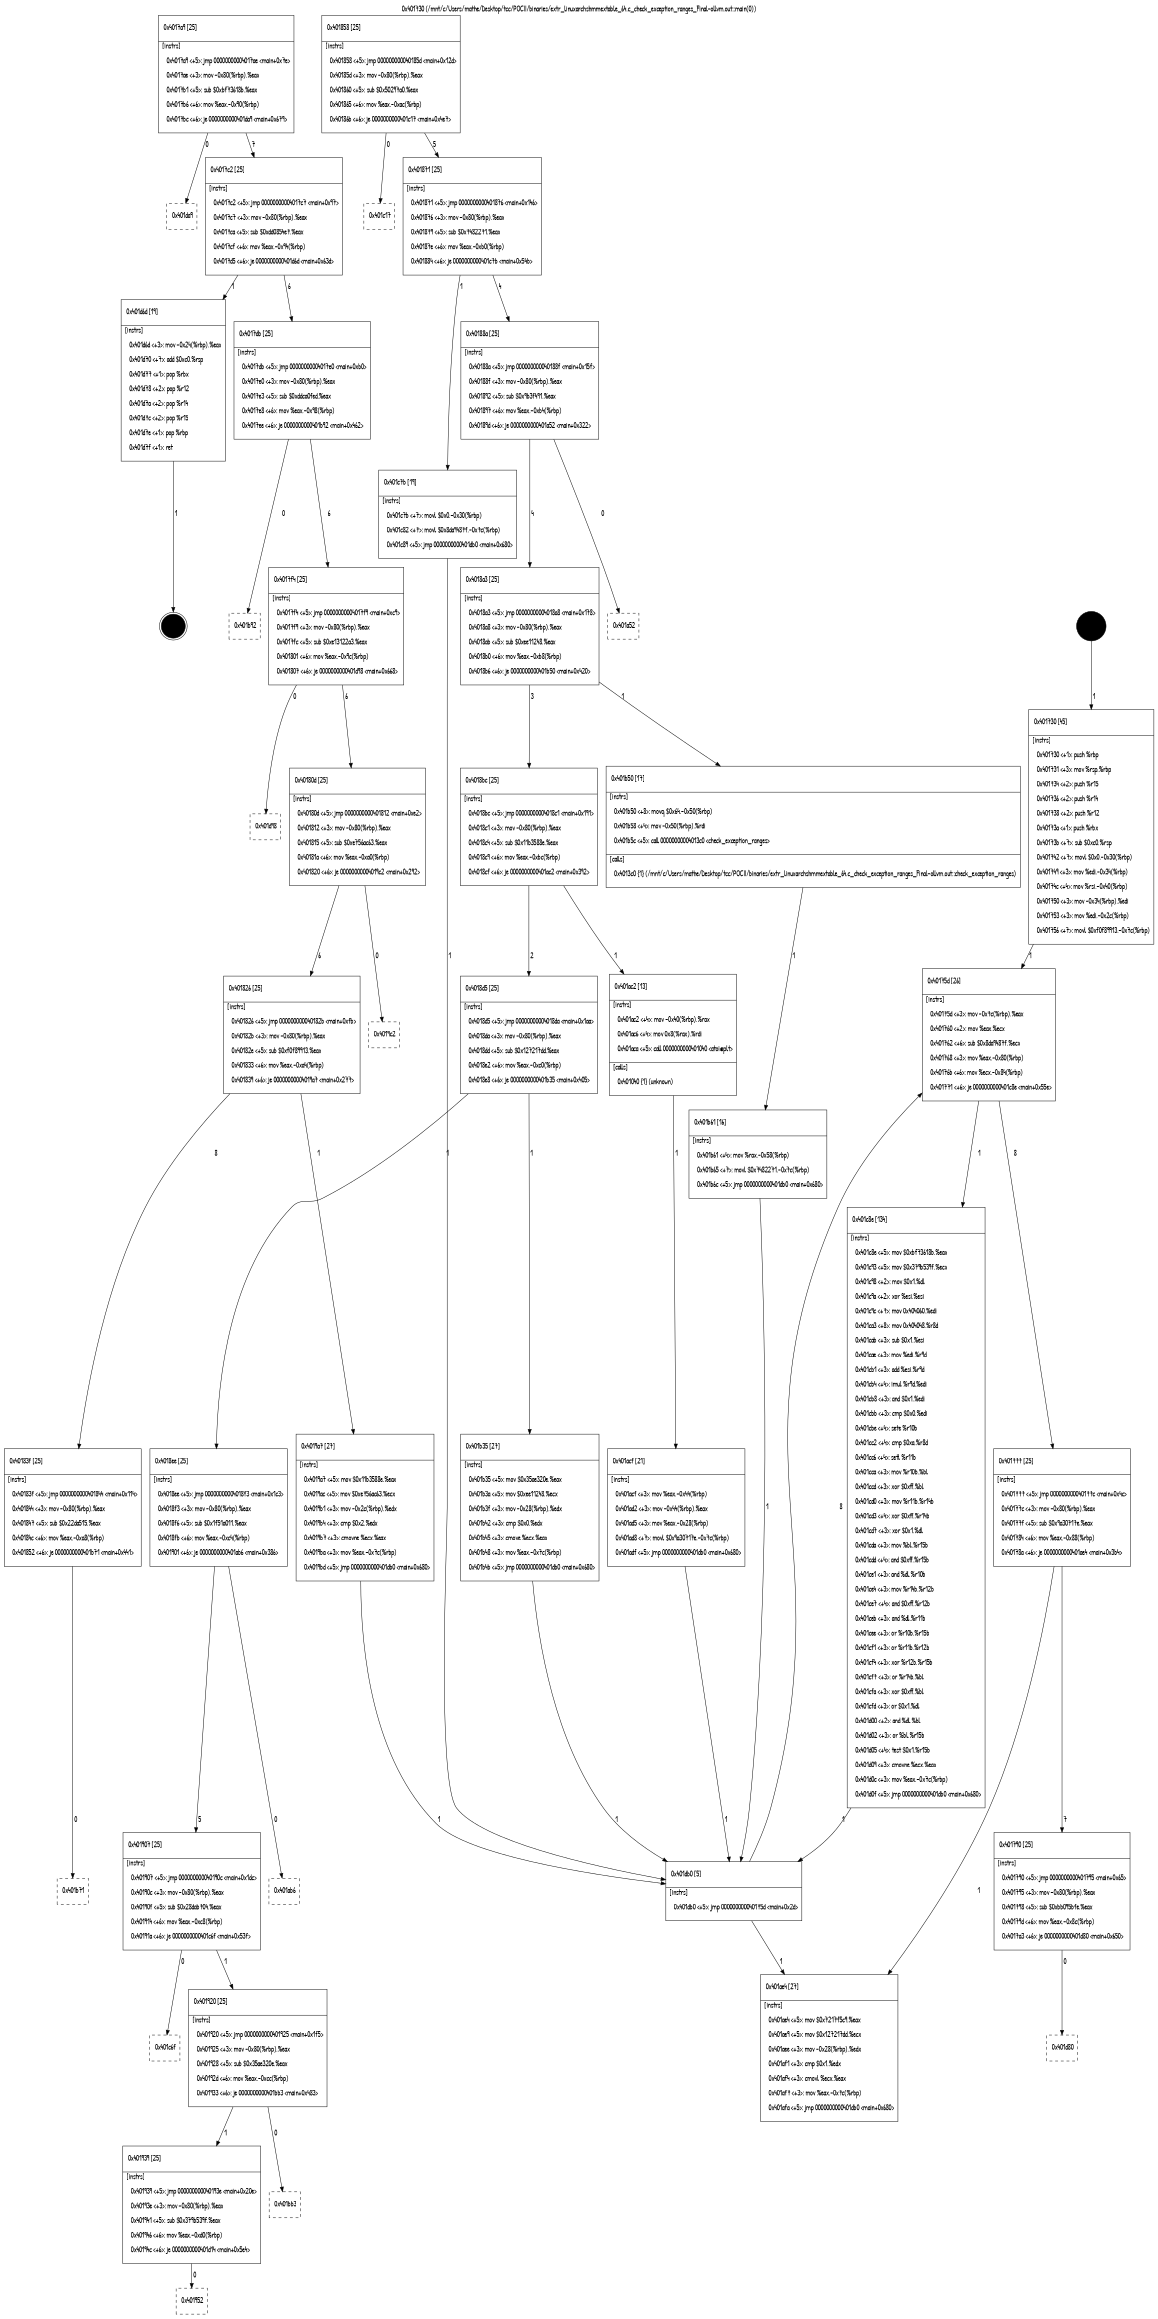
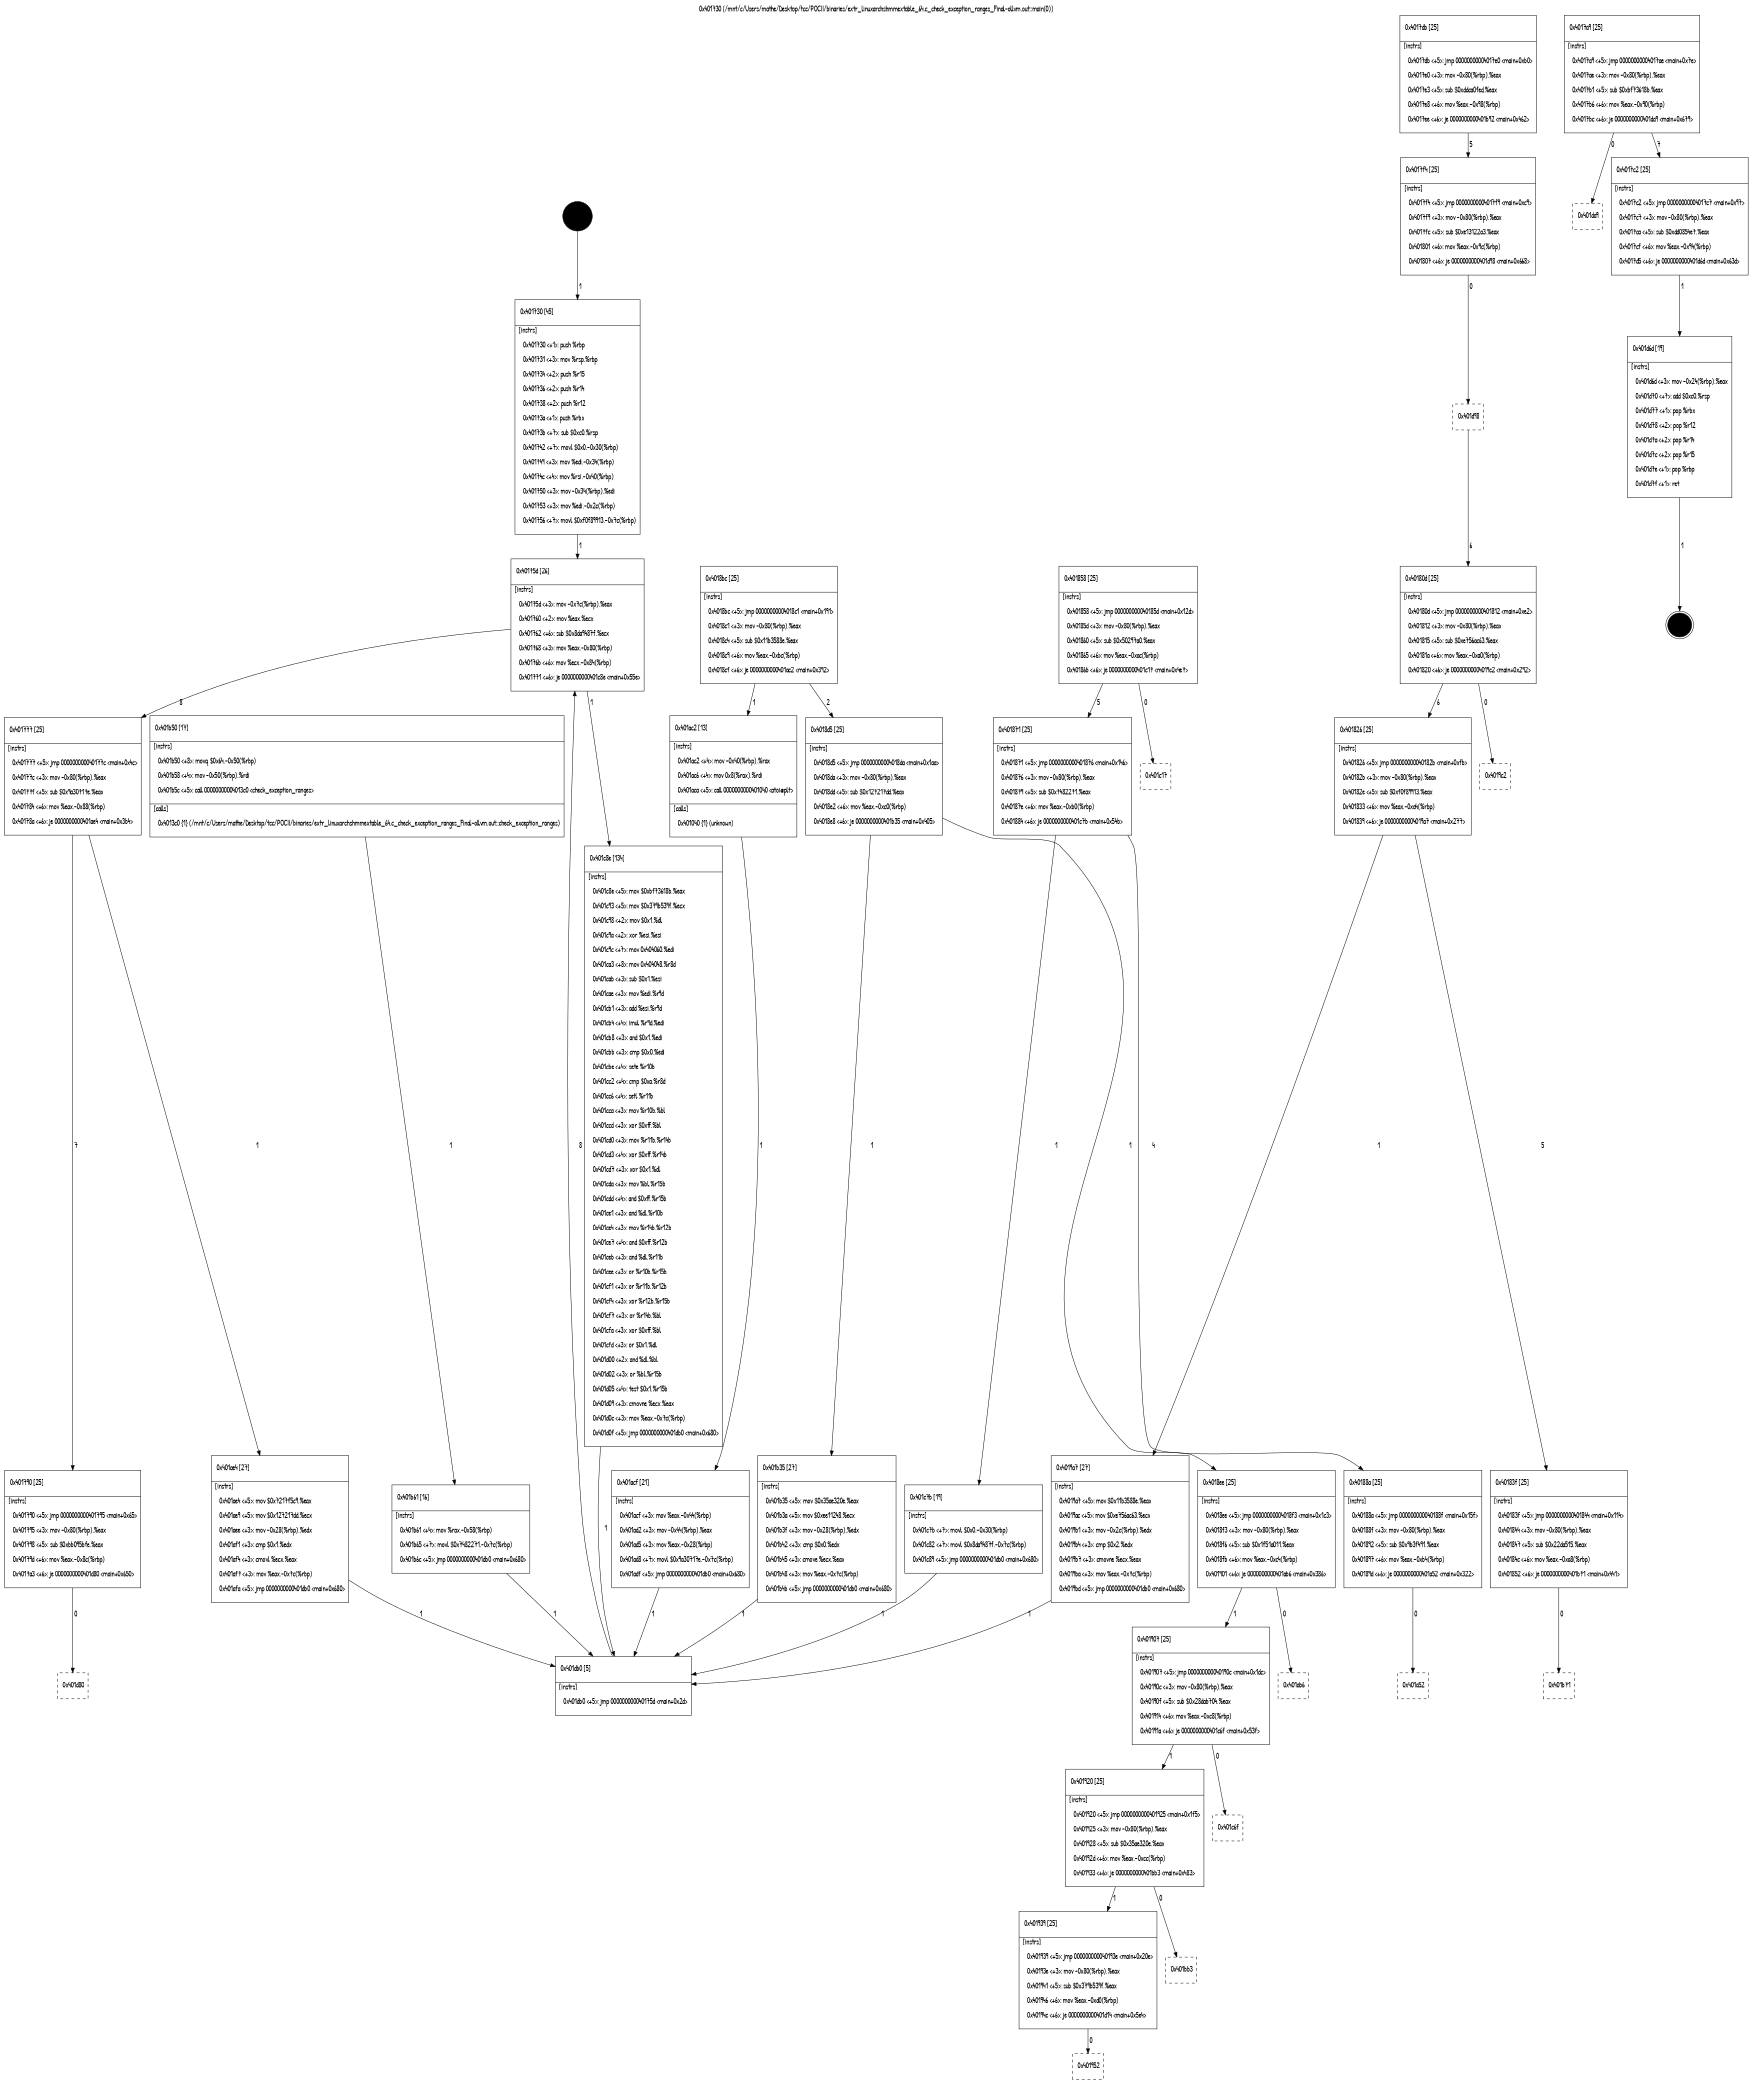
(288, 296) -> none
(328, 514) -> (1470, 145)
(245, 626) -> none
(530, 626) -> none
(347, 724) -> (1468, 496)
(215, 1154) -> (1542, 1146)
(199, 1820) -> (1234, 1615)
(767, 1946) -> (447, 1629)
